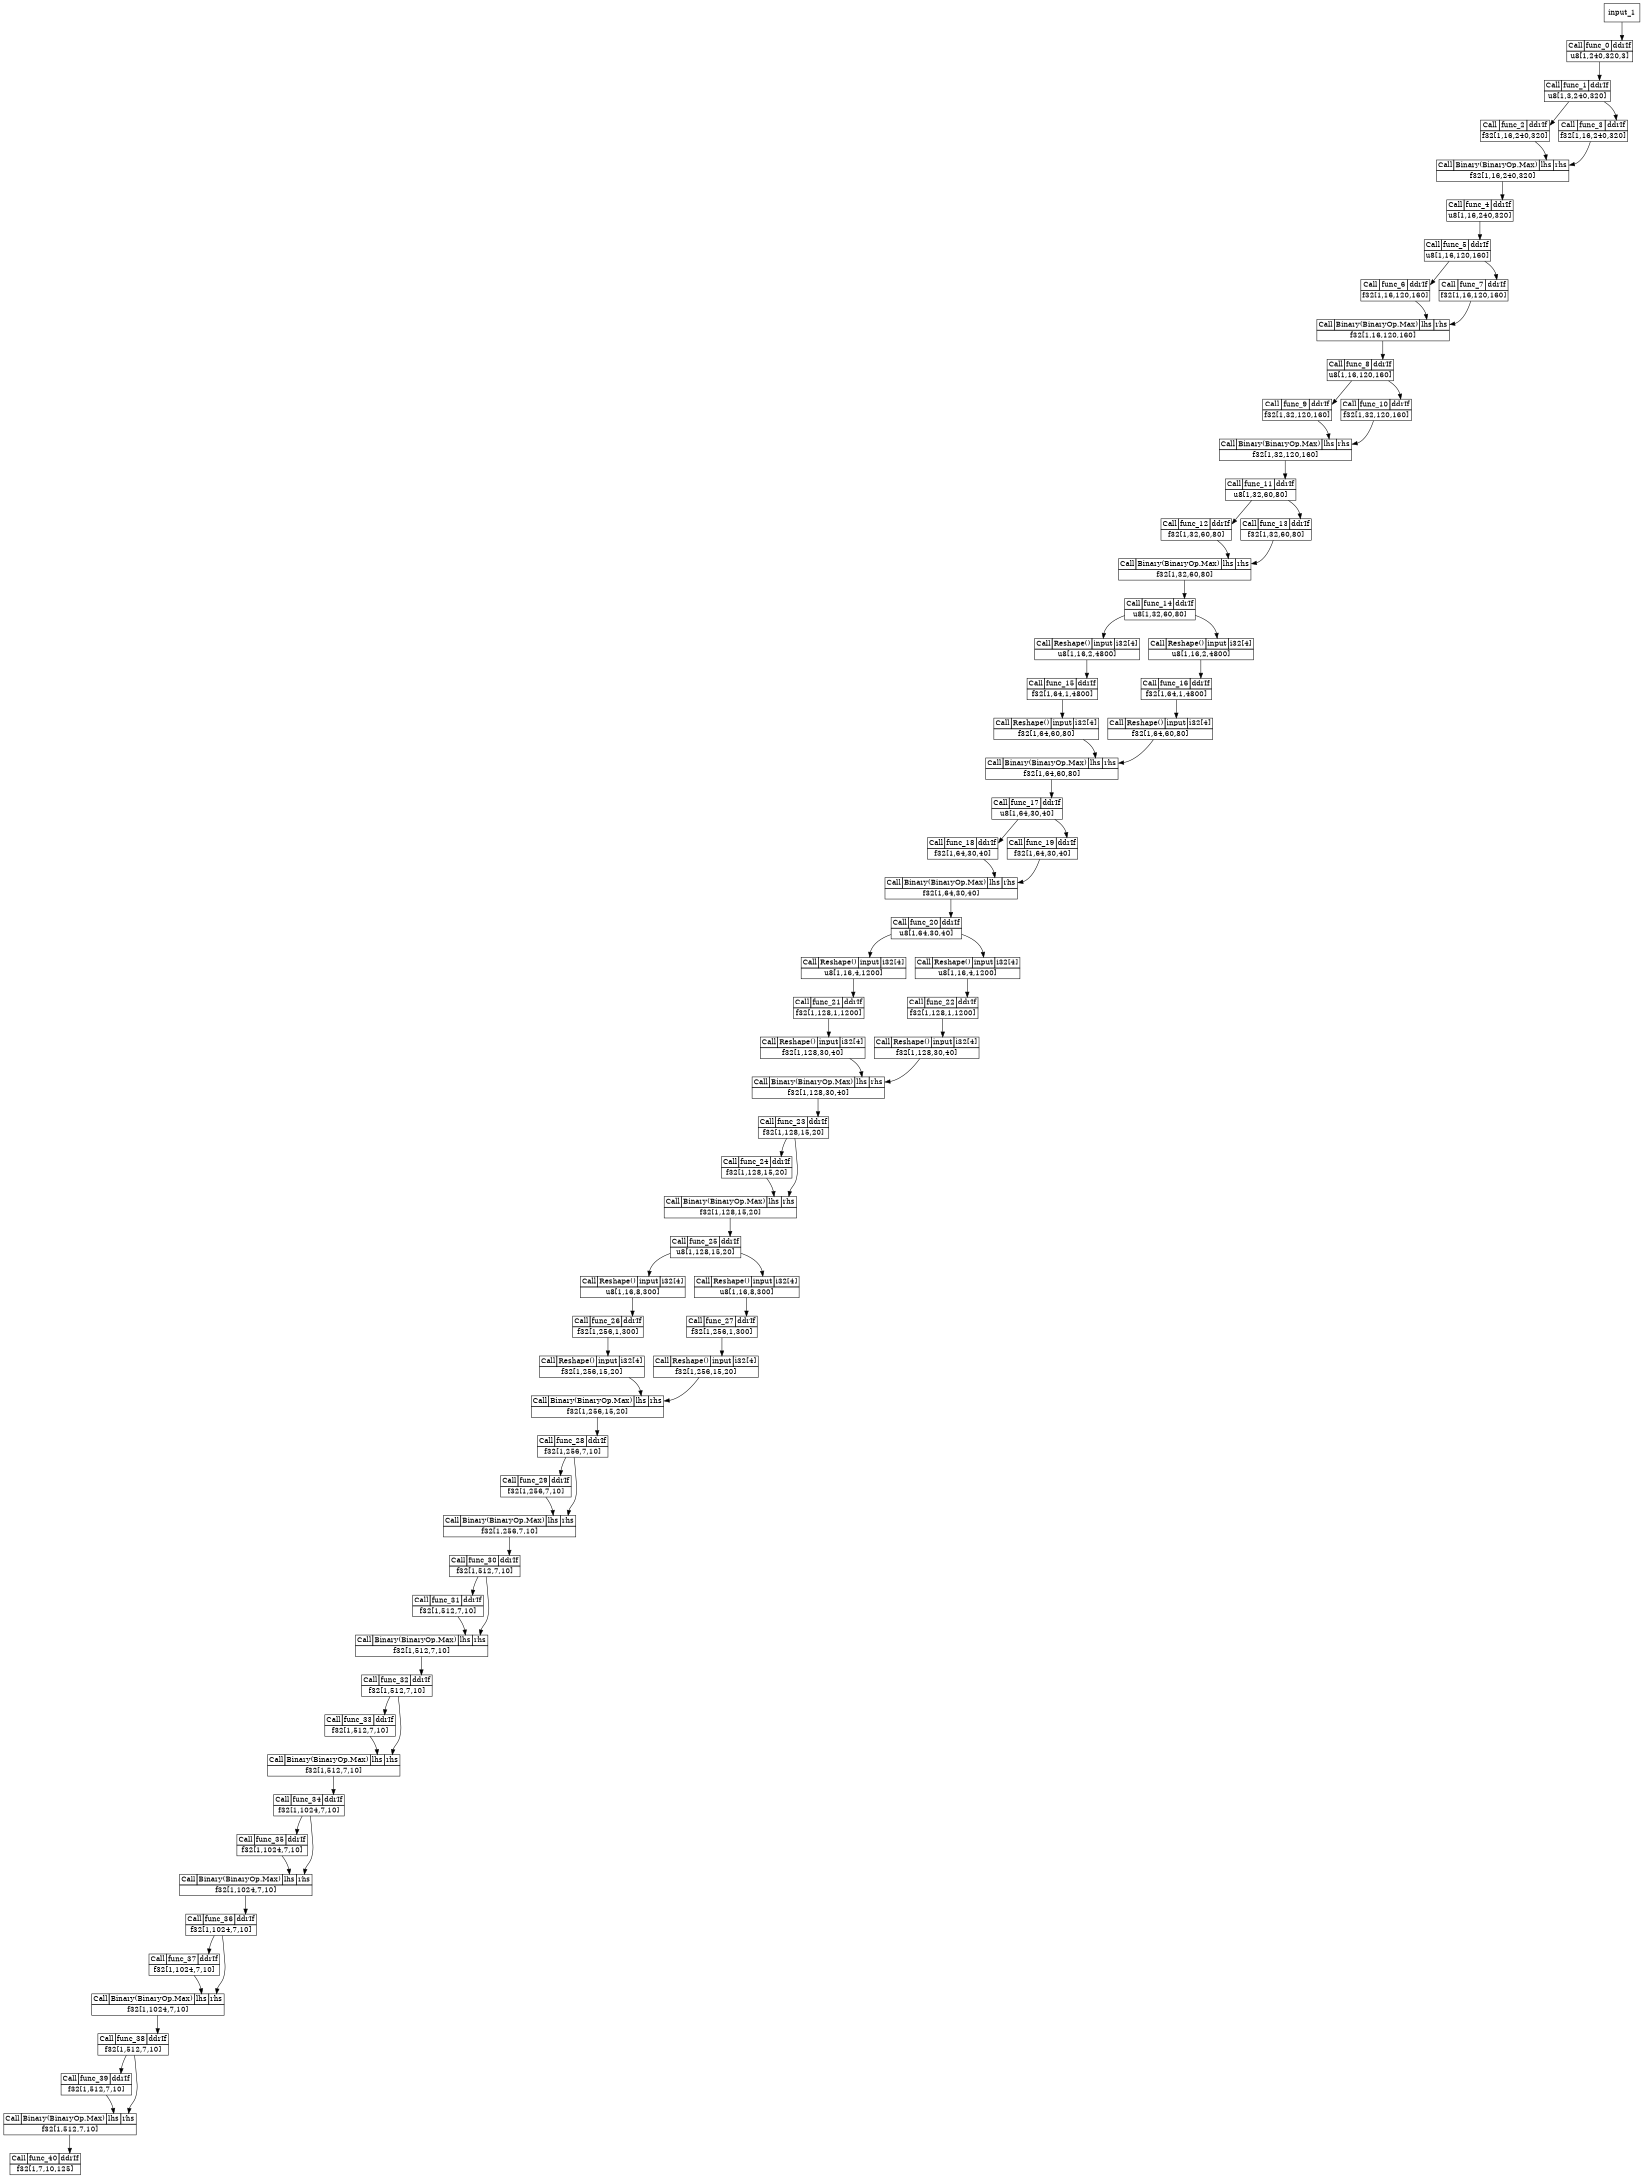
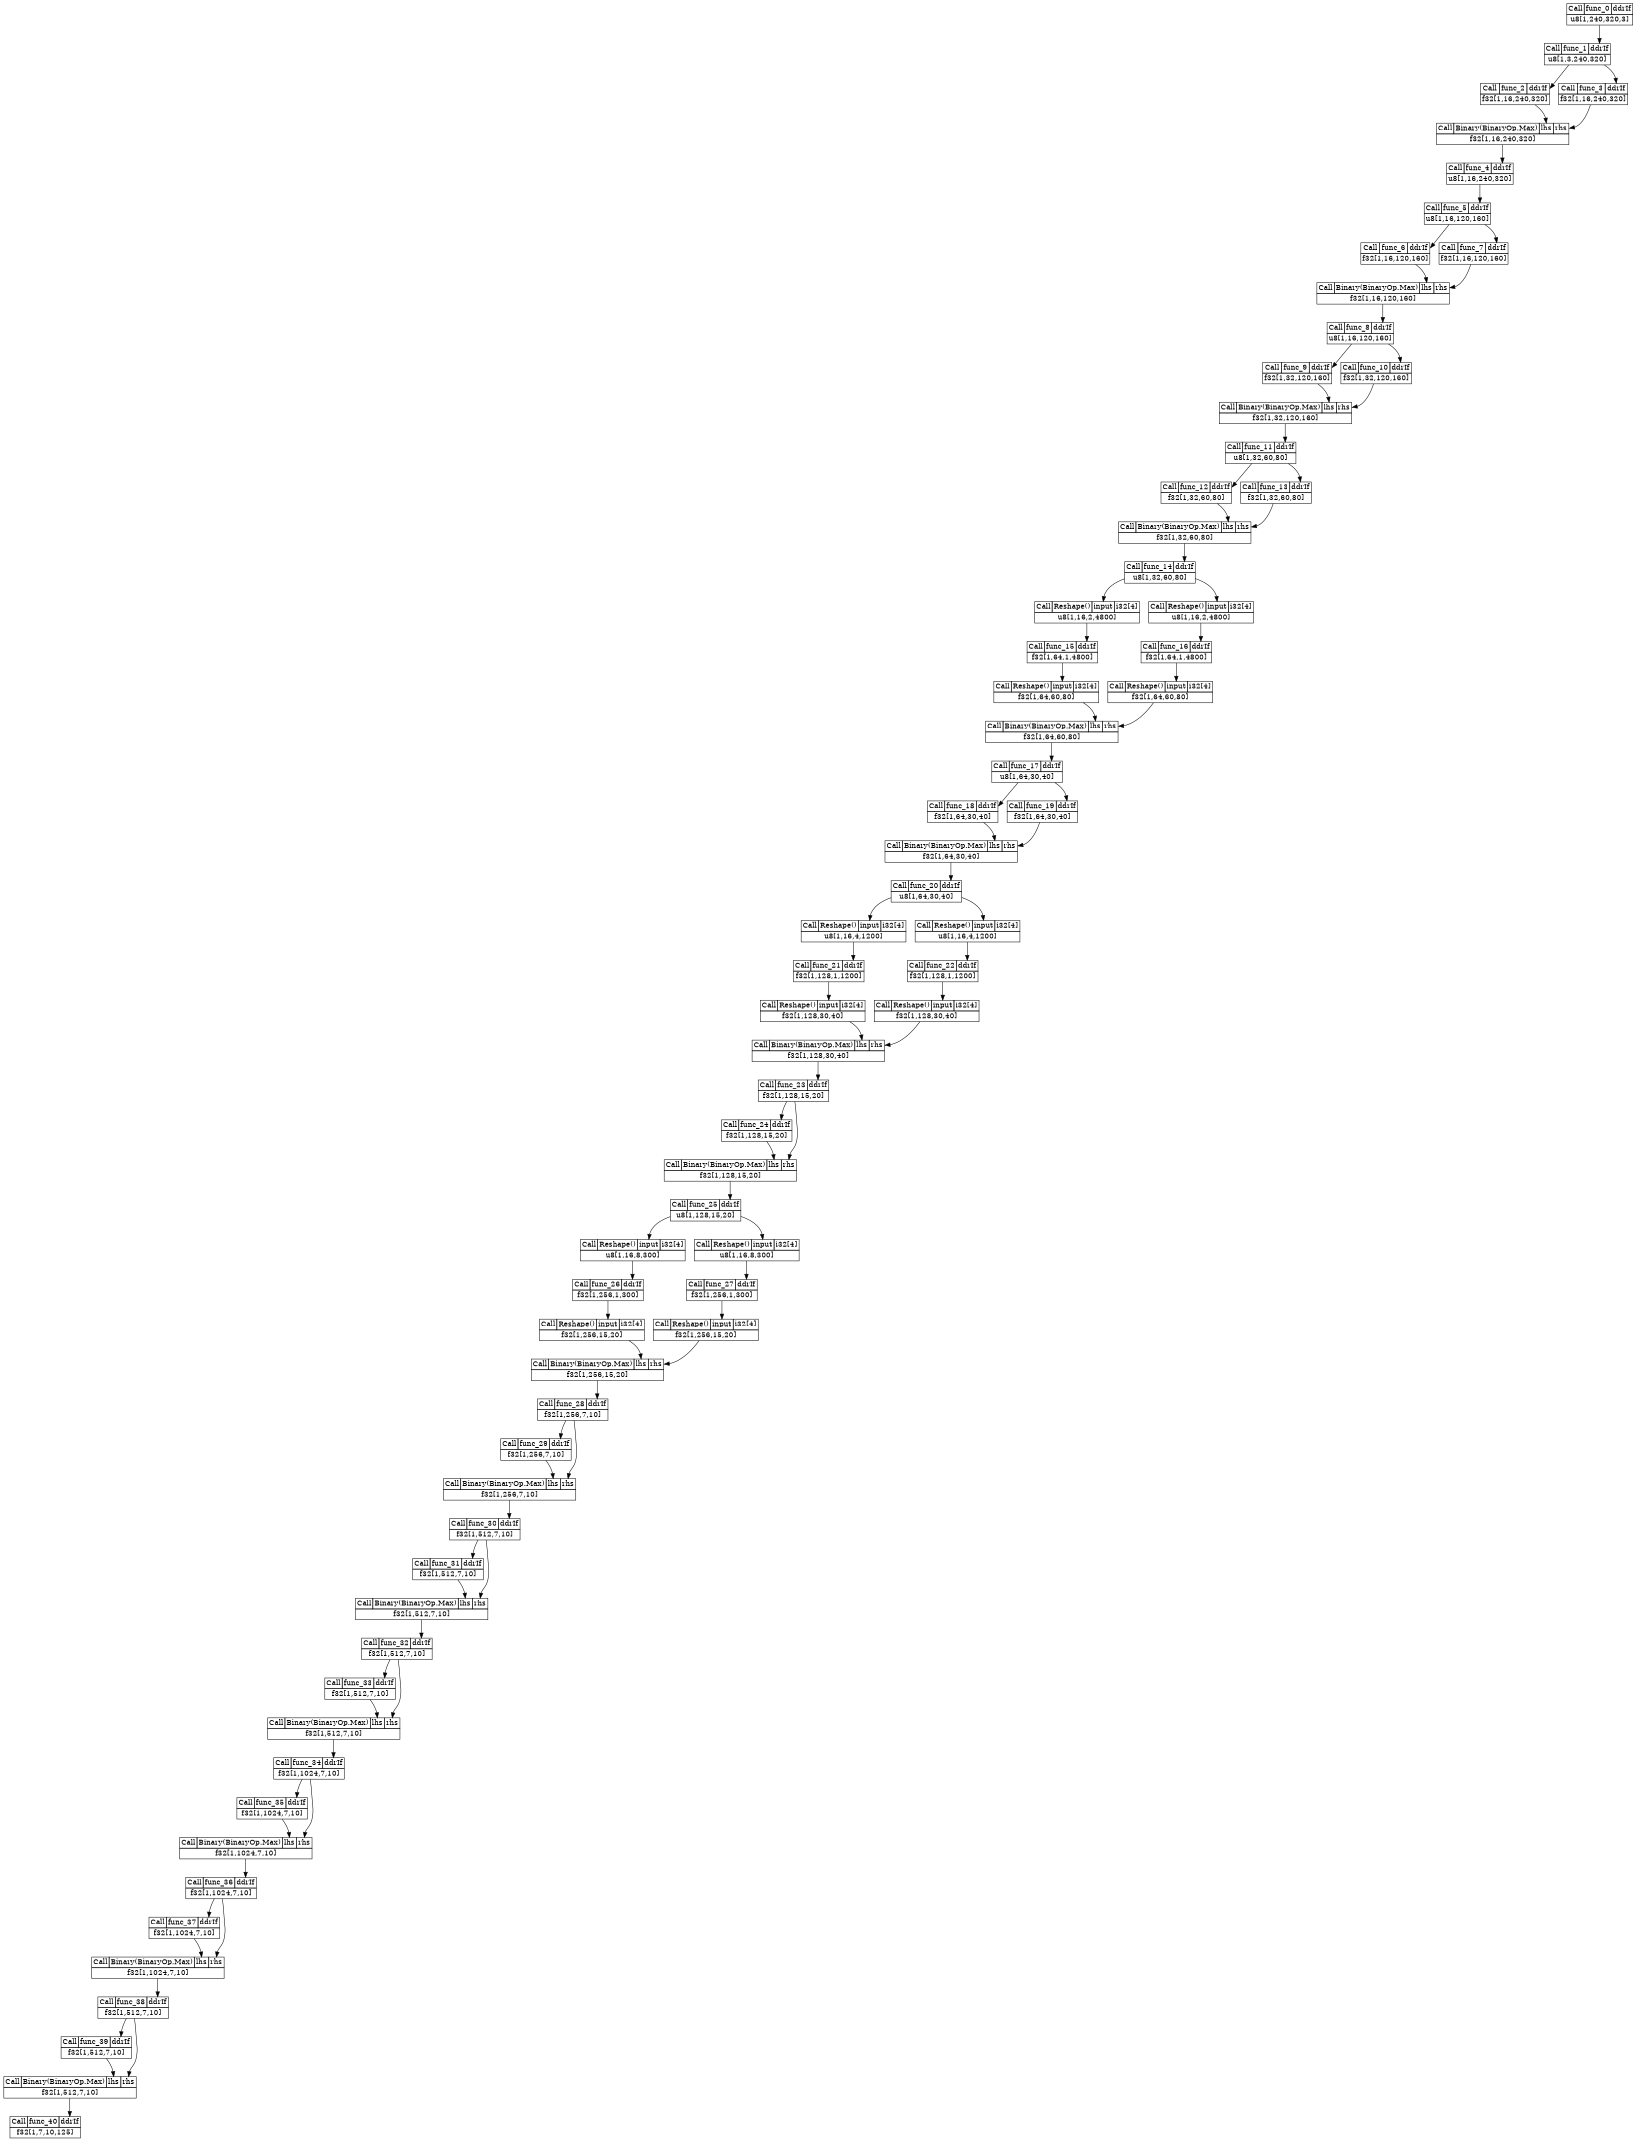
(1622, 13) -> none
